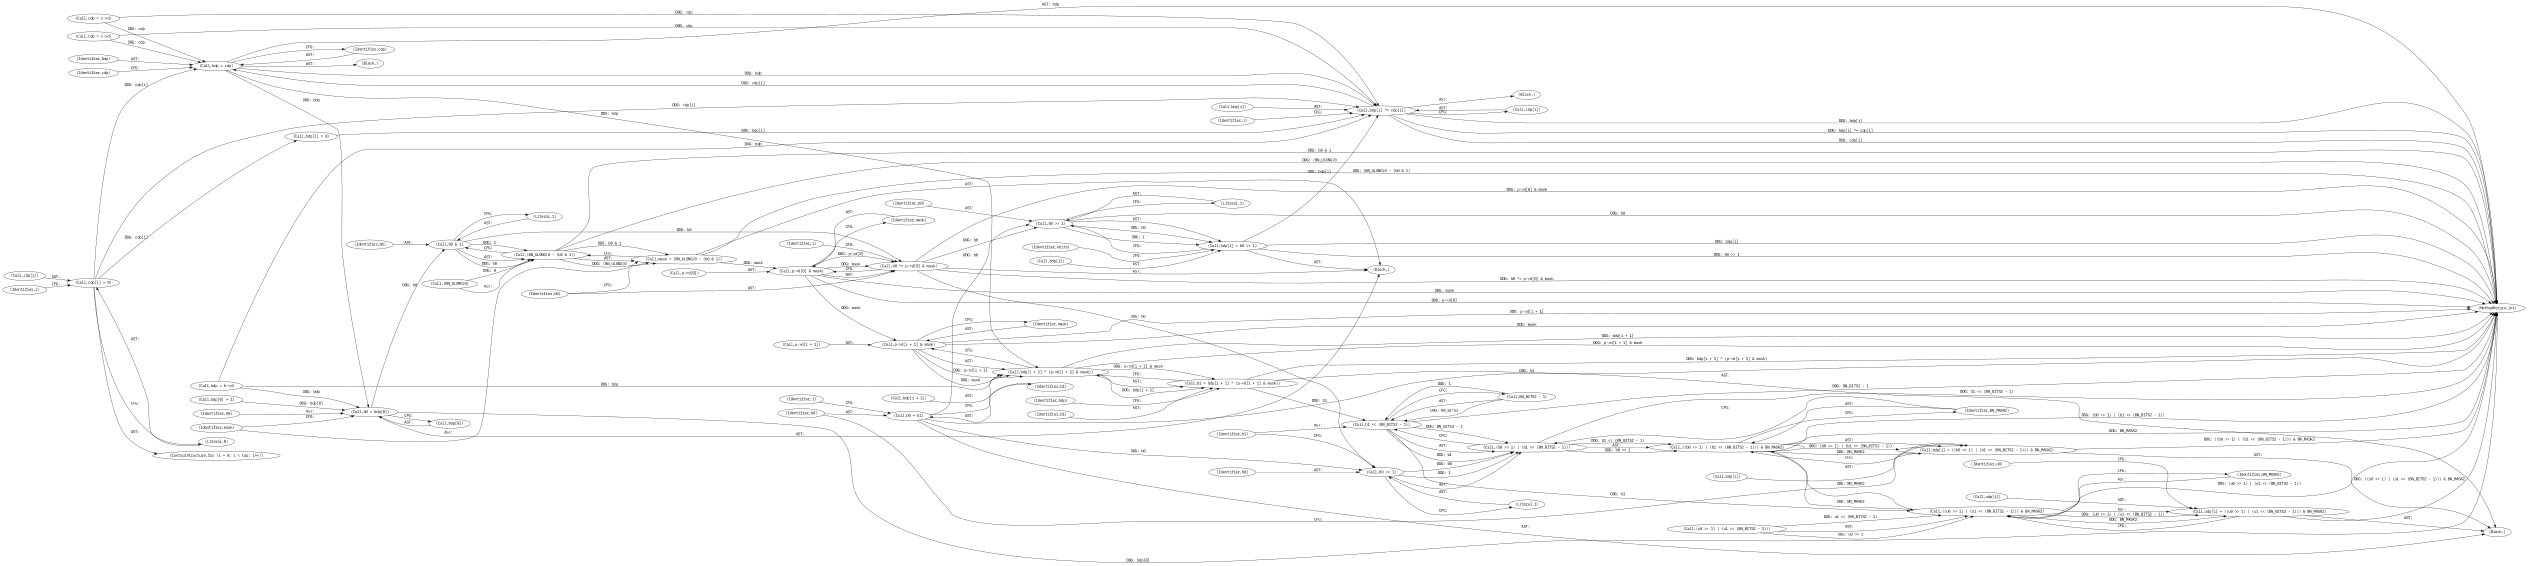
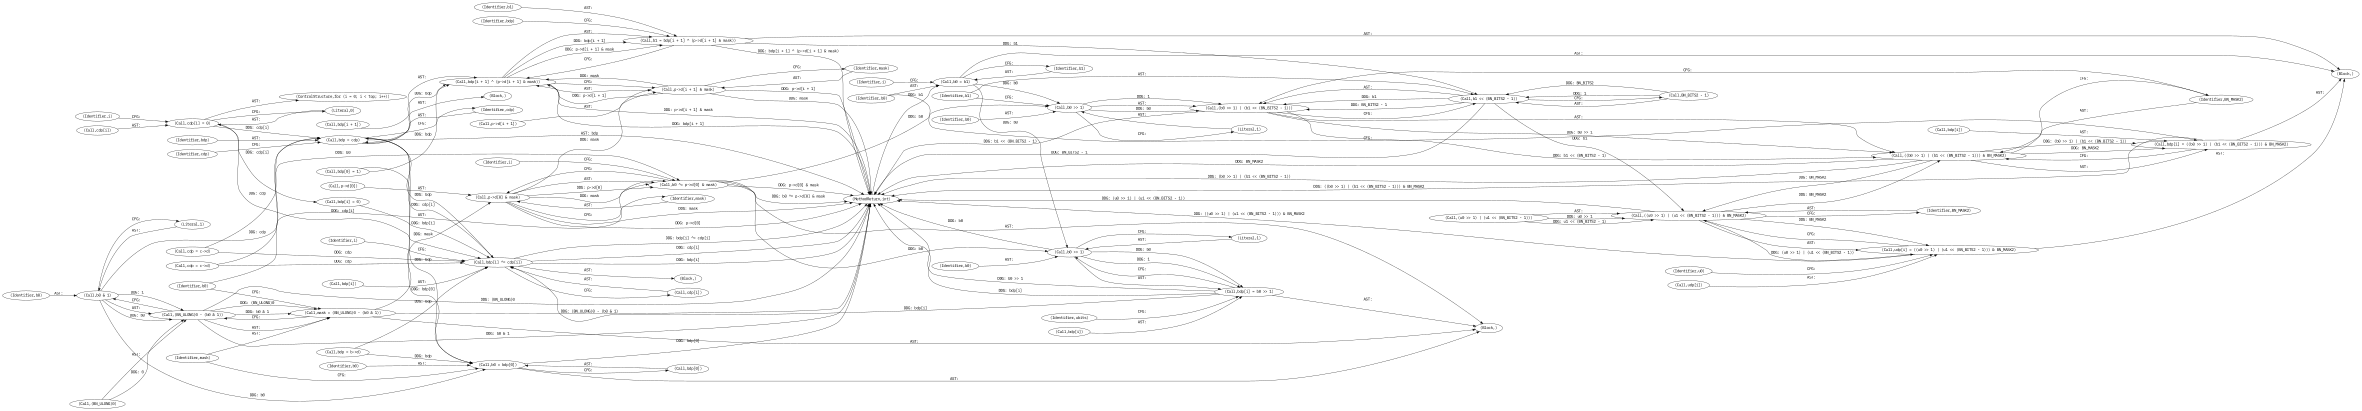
(399, 325) -> (273, 400)
(1719, 371) -> (892, 132)
(624, 386) -> (429, 147)
